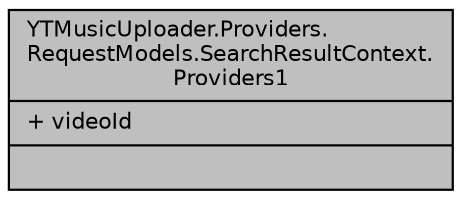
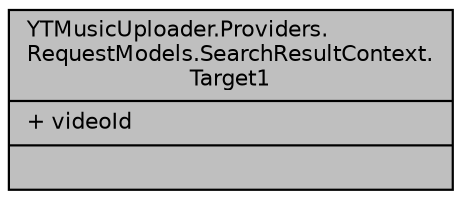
(231, 79) -> (231, 79)
